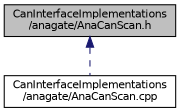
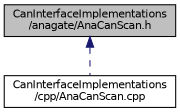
(90, 92) -> (90, 92)
